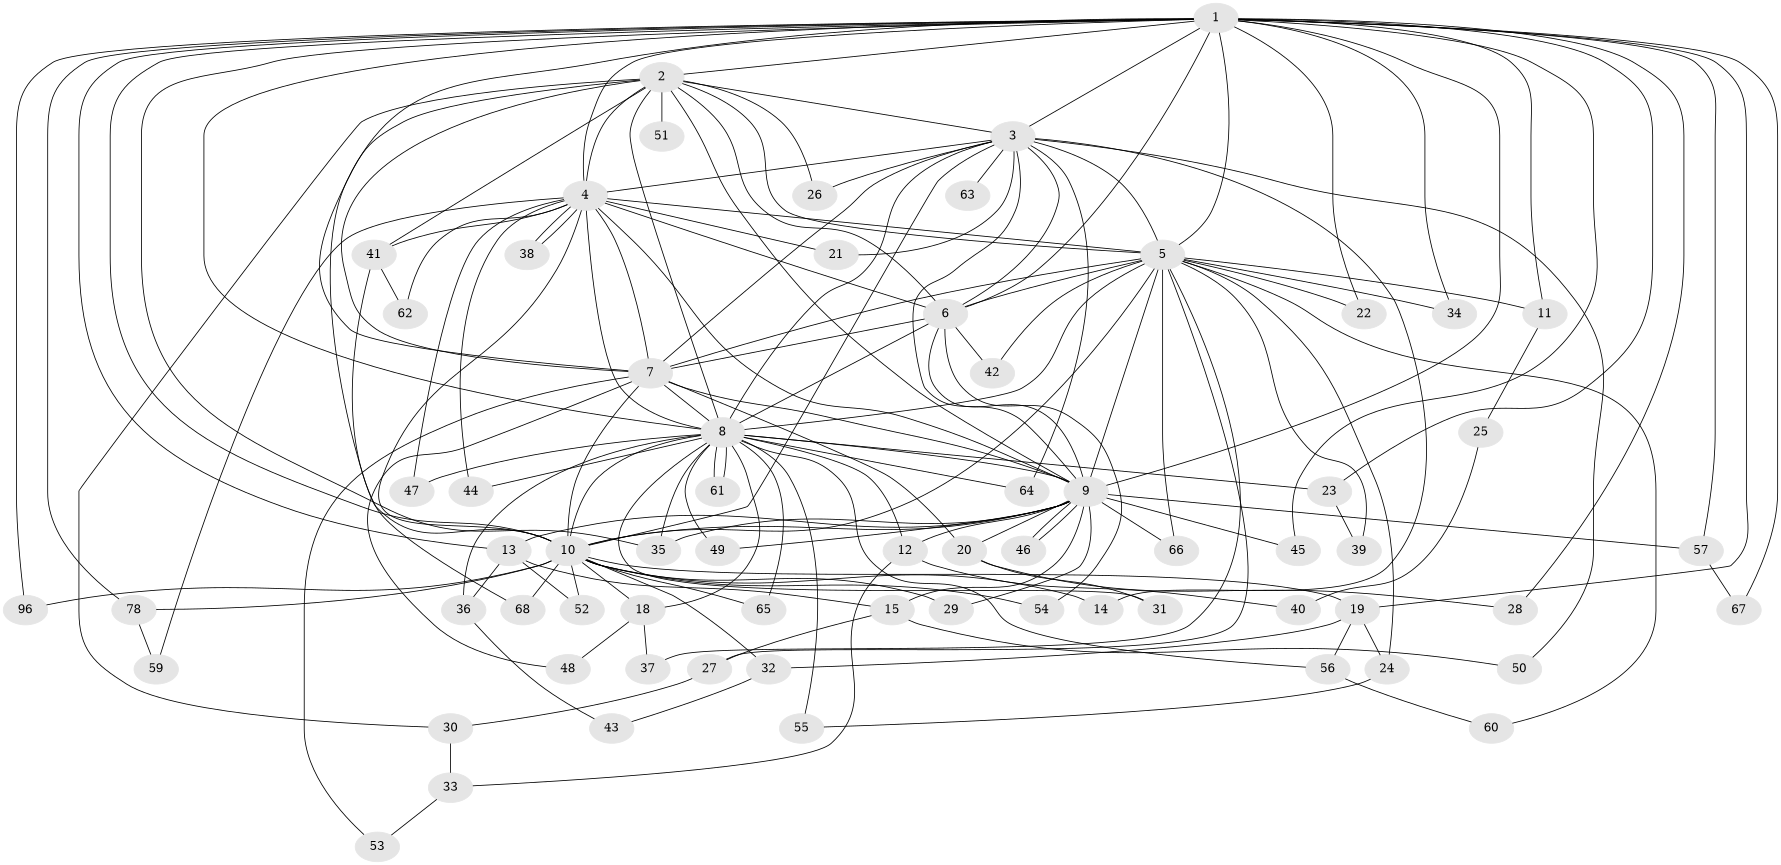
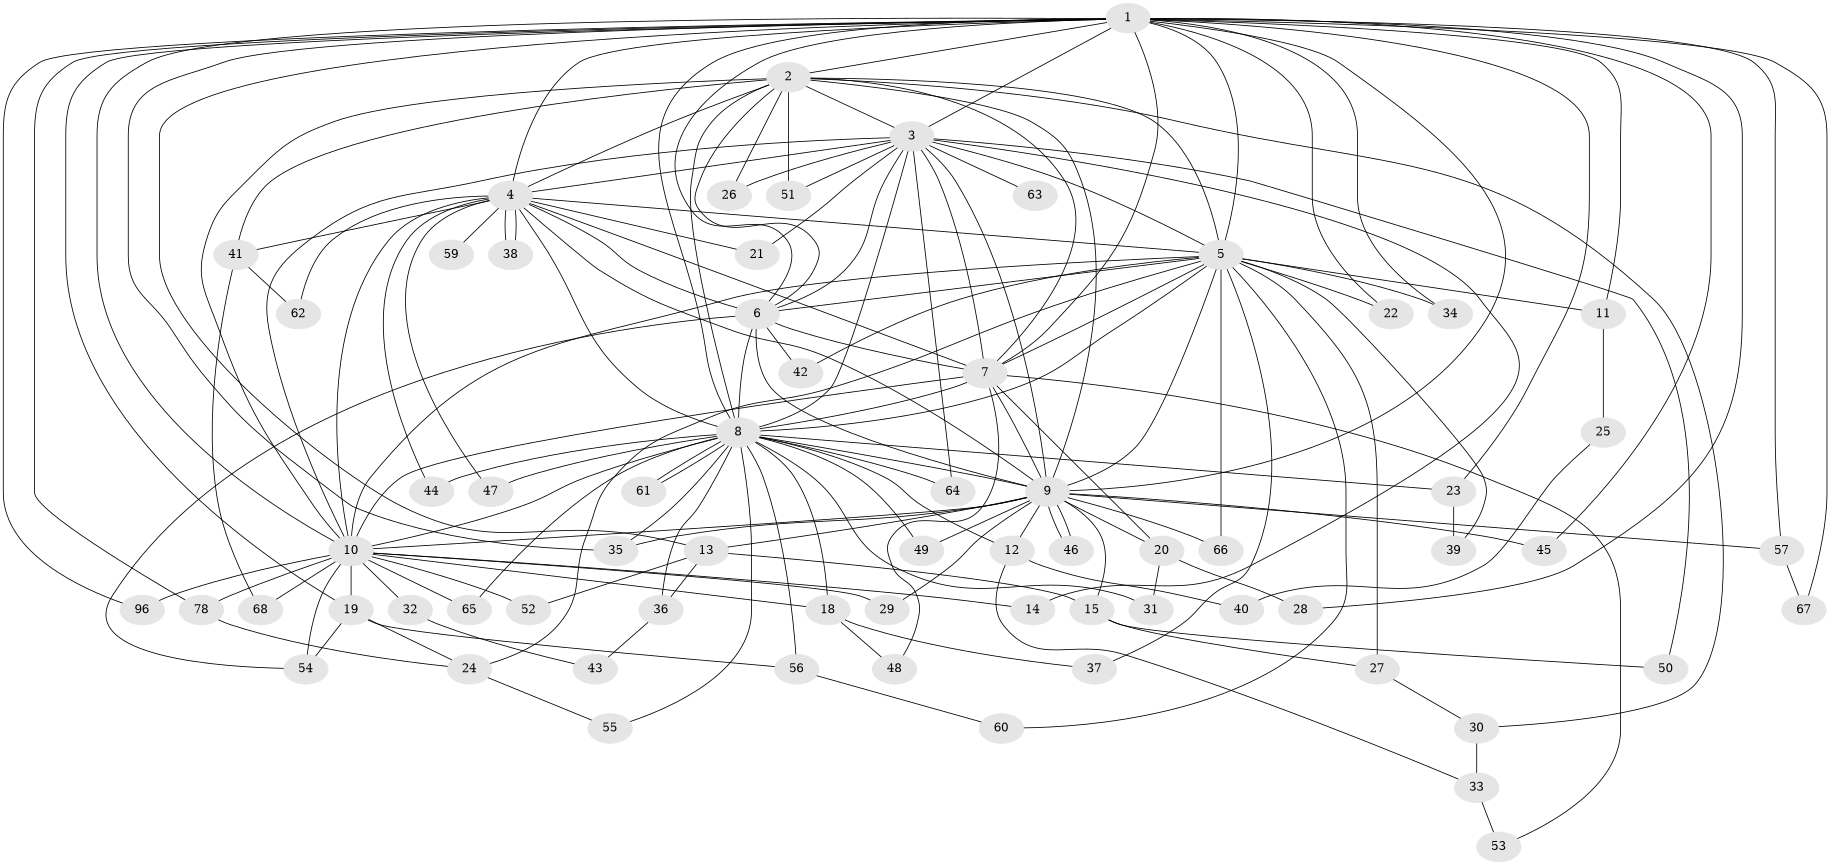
none -> (850, 166)
(145, 640) -> (332, 649)
(1054, 656) -> (328, 640)
